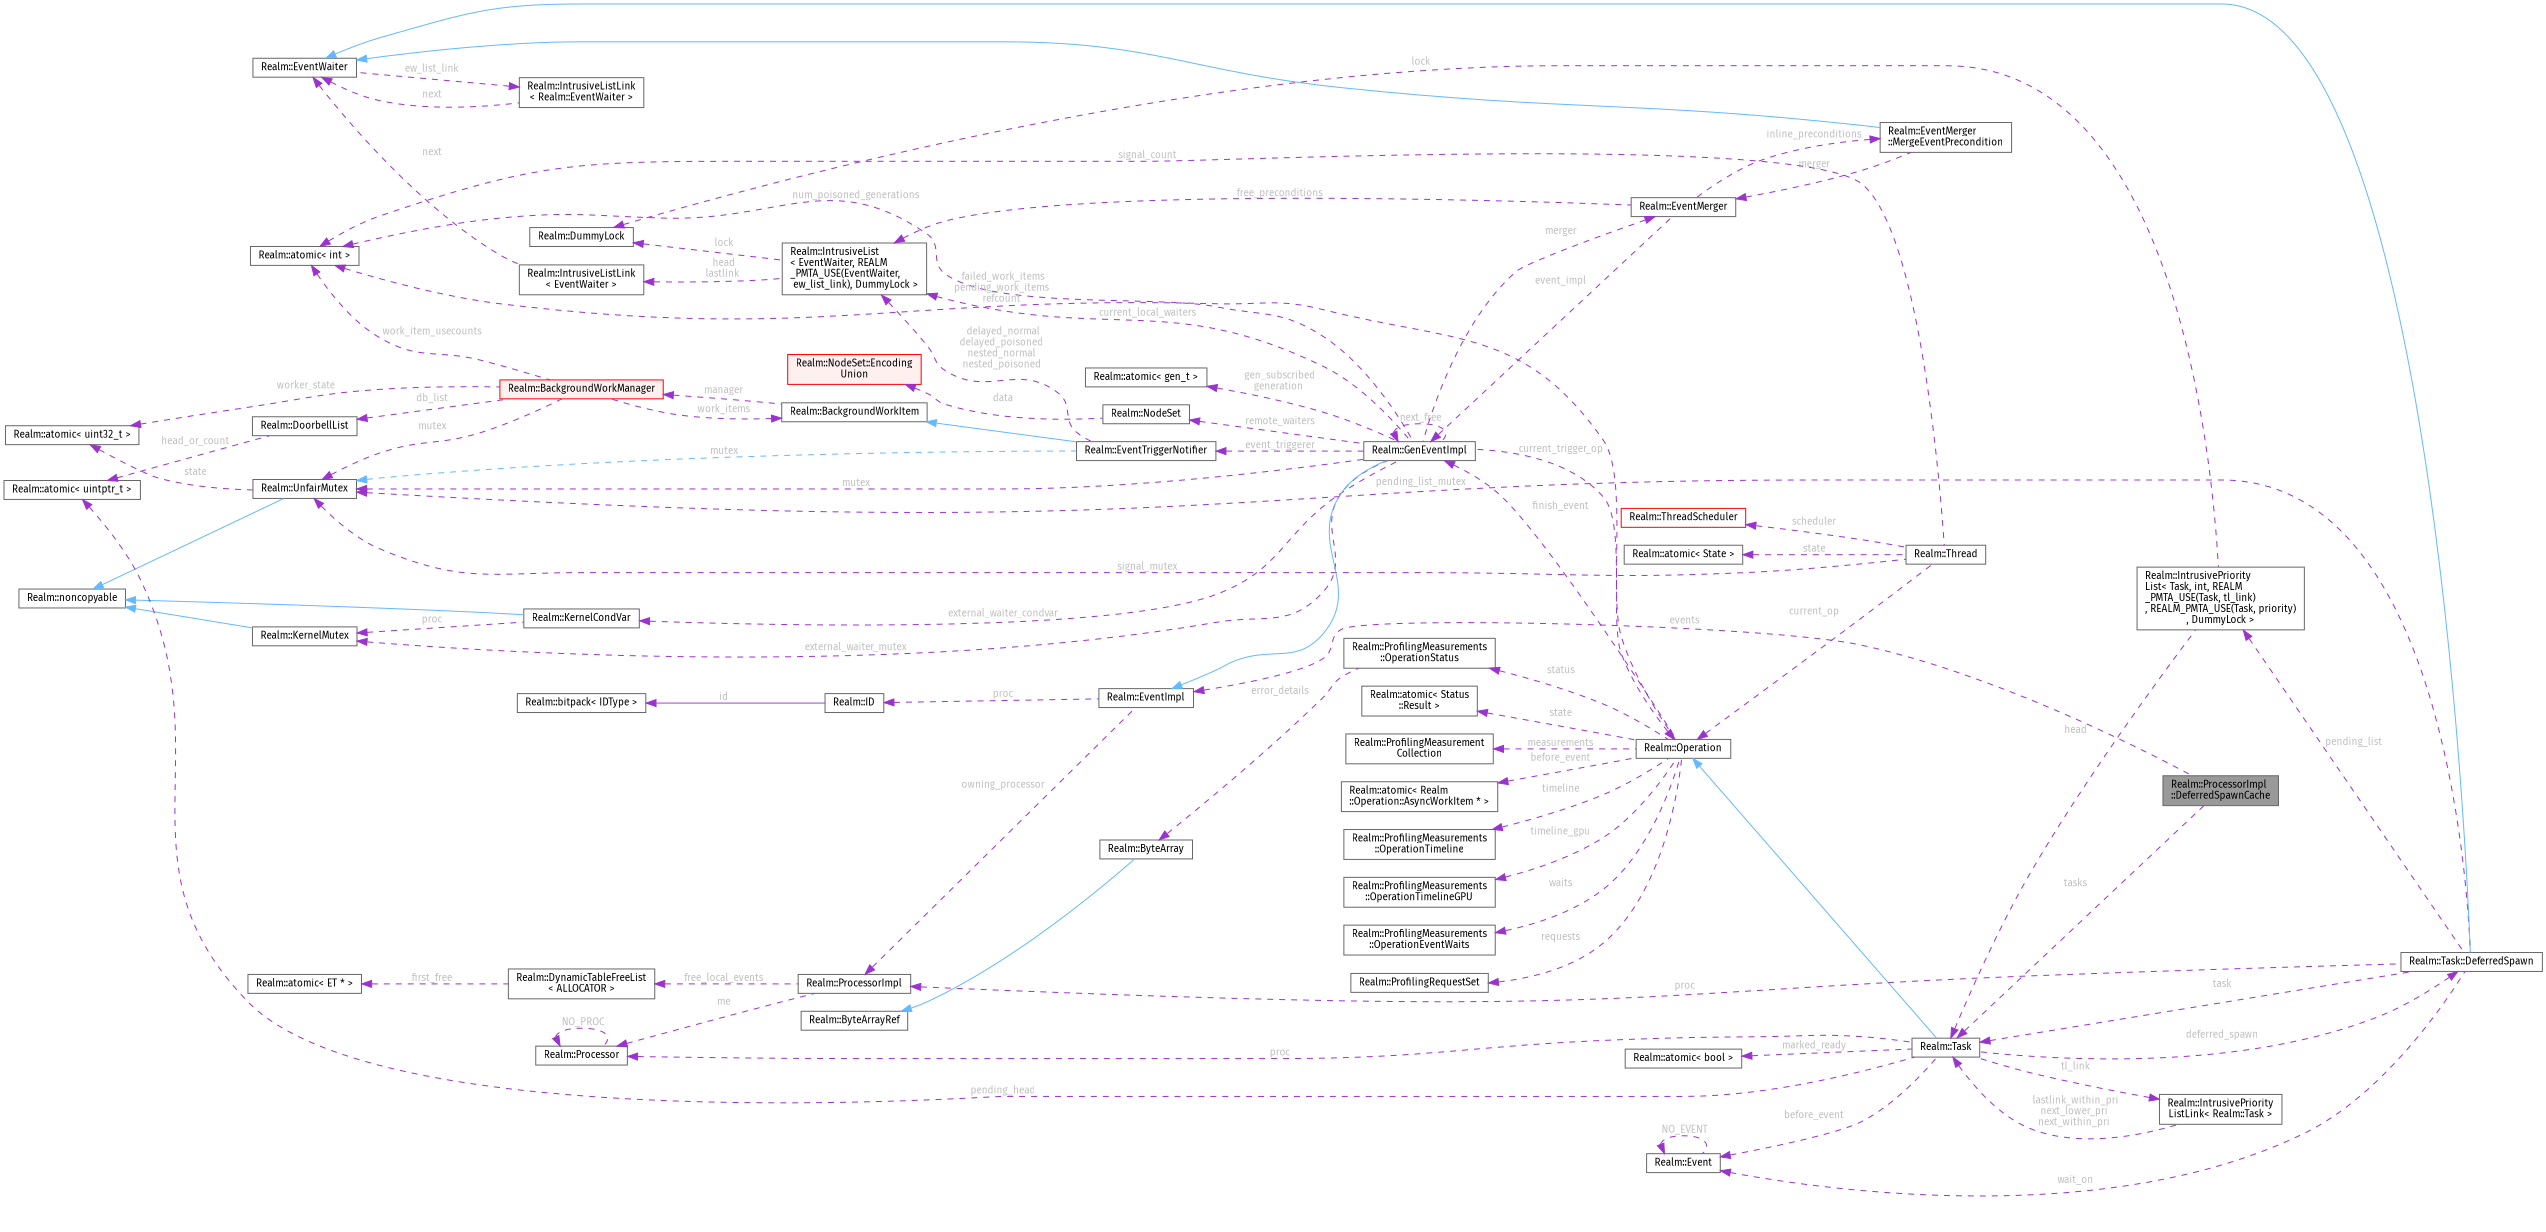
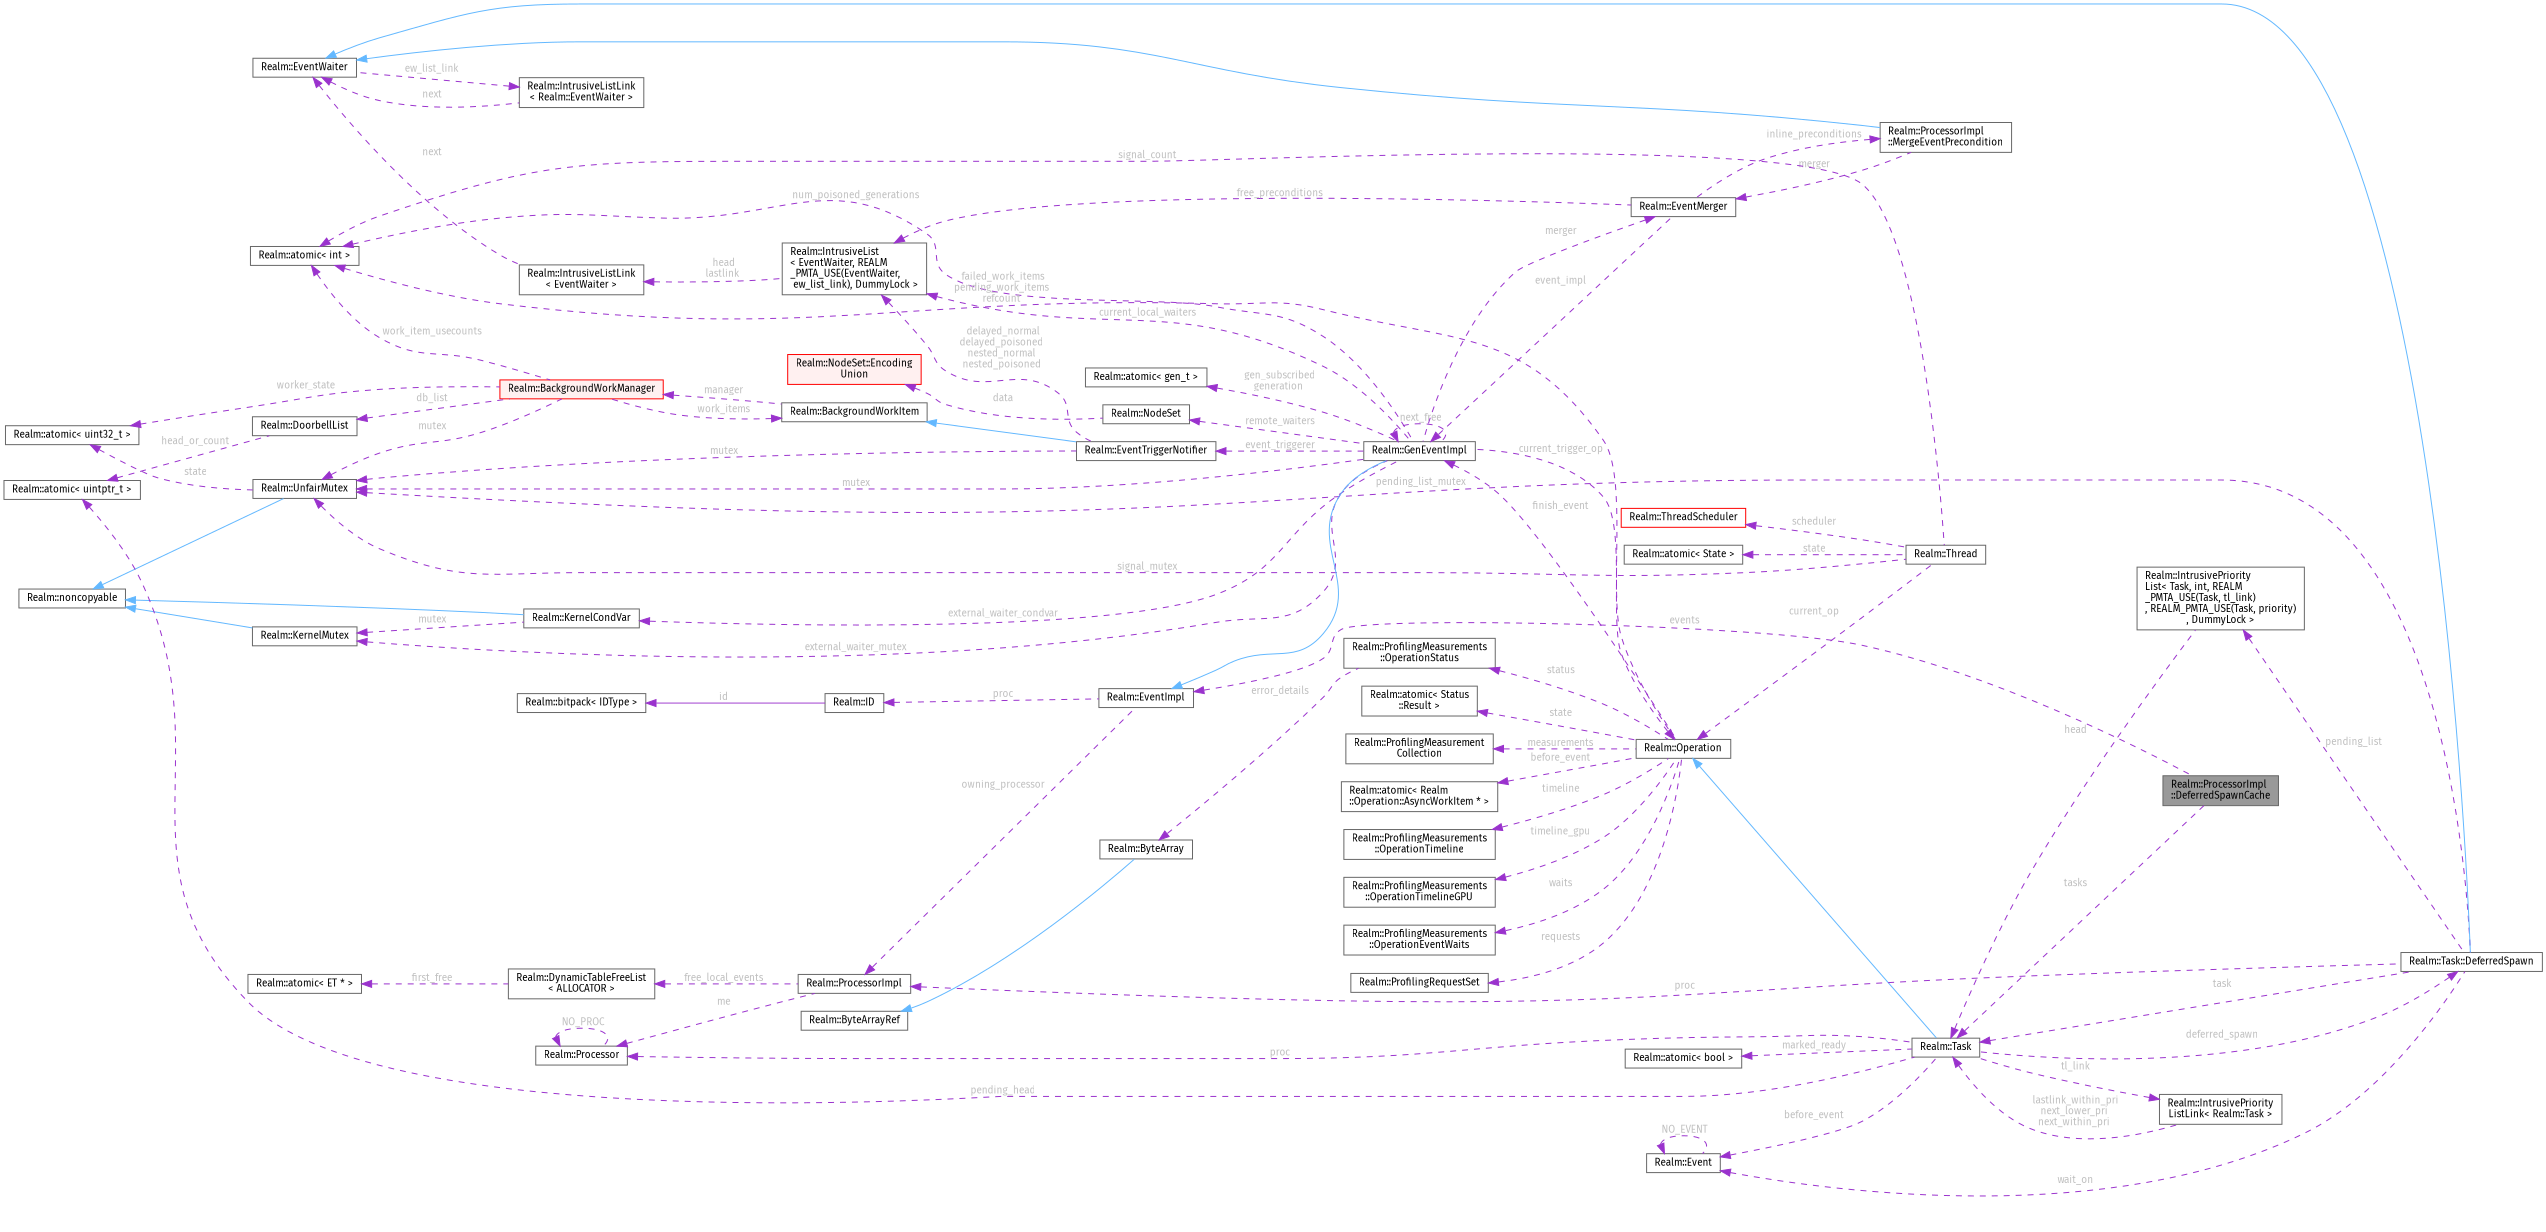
(1946, 137) -> (1946, 137)
(582, 237) -> none
(721, 458) -> (721, 458)
(431, 620) -> (431, 620)
